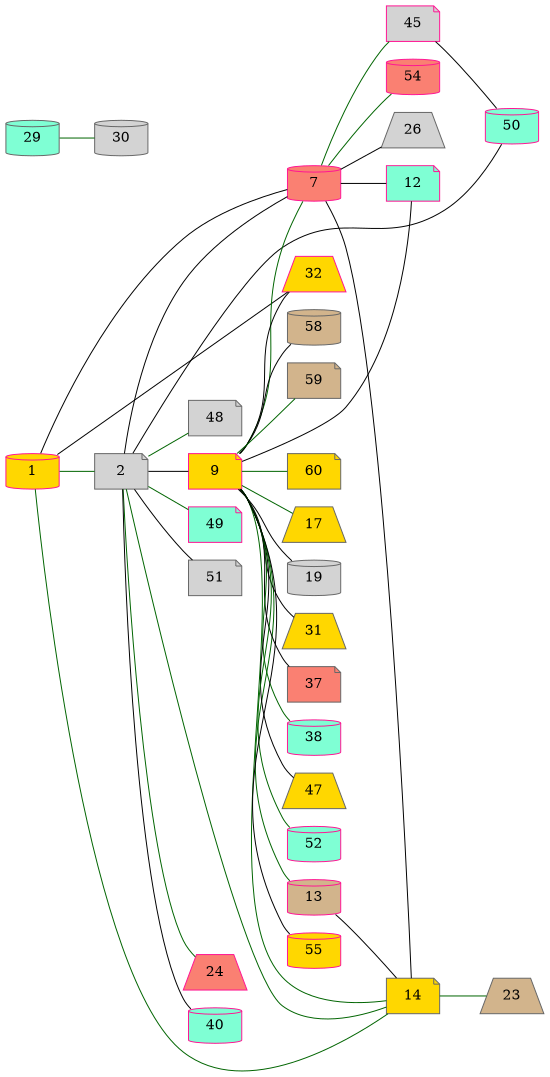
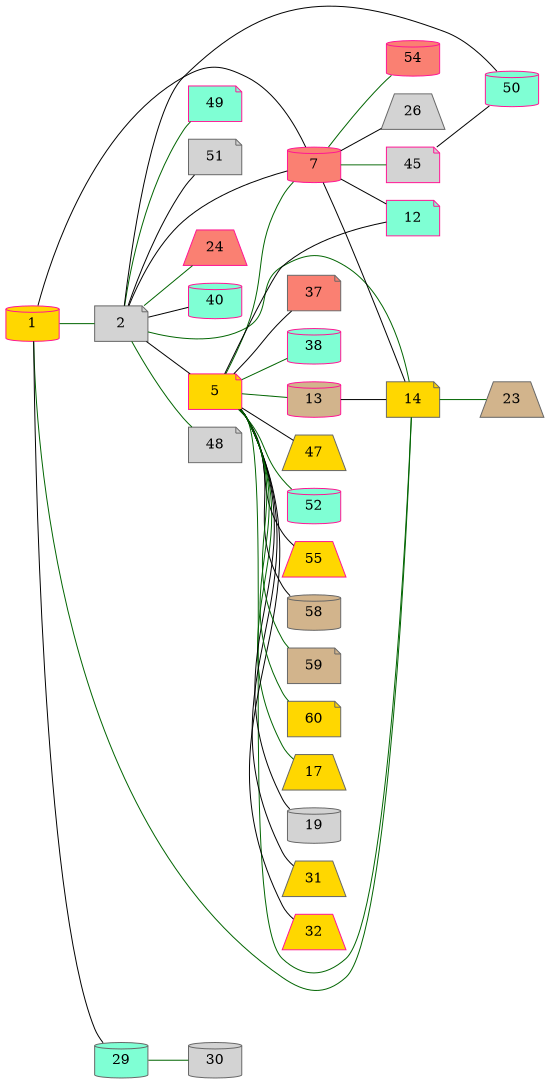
(173, 373) -> (46, 695)
(215, 471) -> (215, 392)
(314, 951) -> (314, 559)
